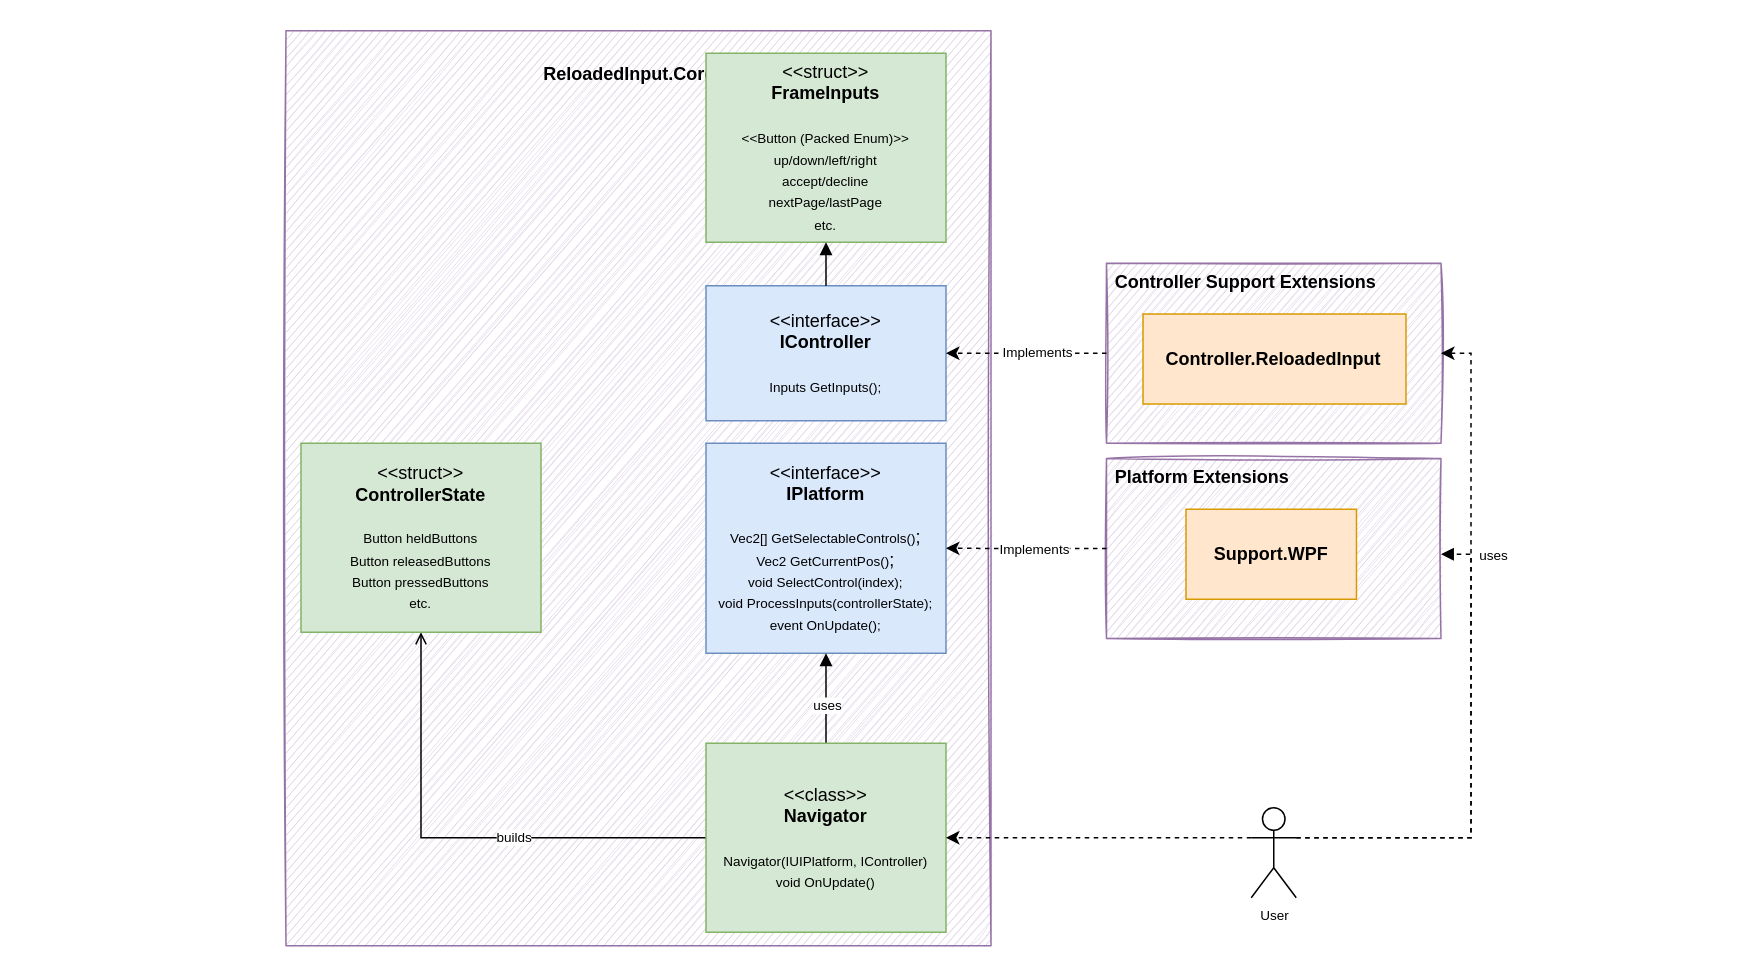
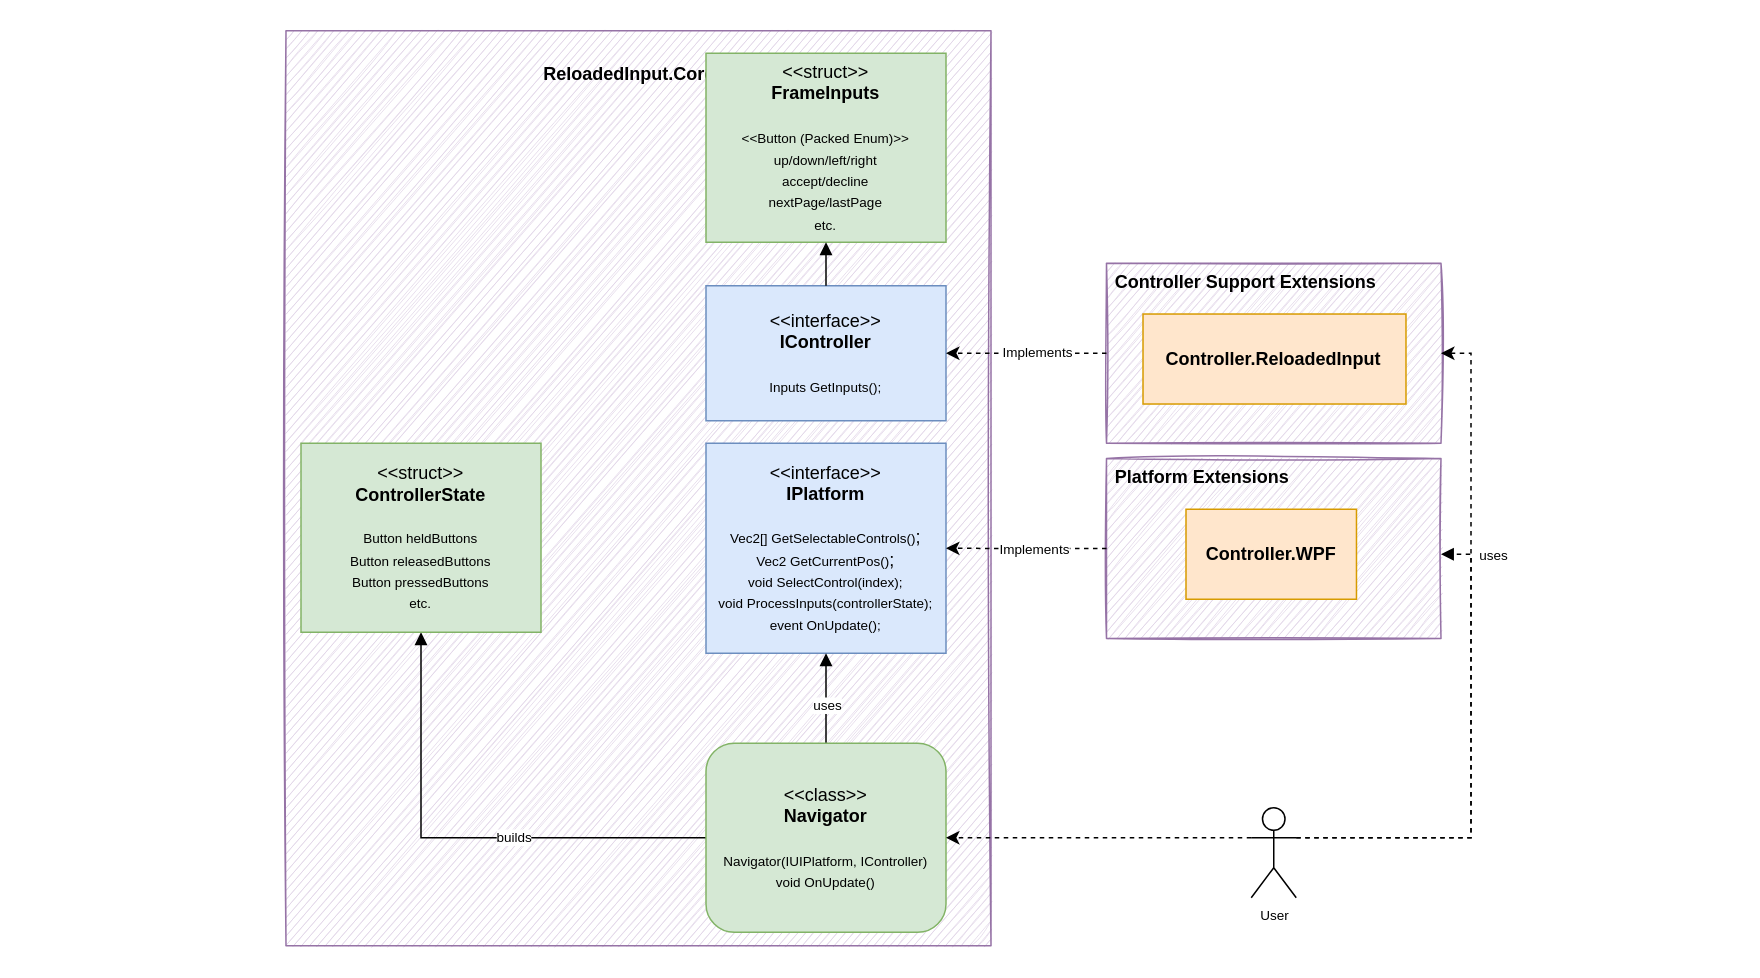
(1271, 554) -> (1271, 554)
(421, 646) -> (421, 646)
(826, 838) -> (826, 838)
